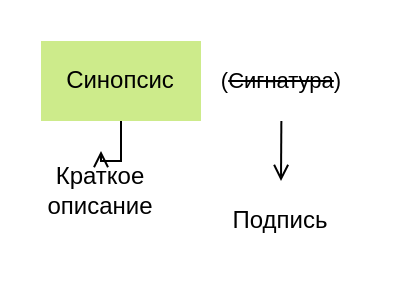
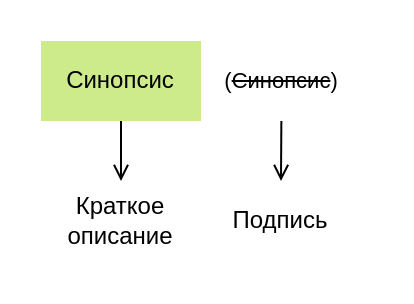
(282, 81) -> (282, 81)
(101, 191) -> (121, 221)
